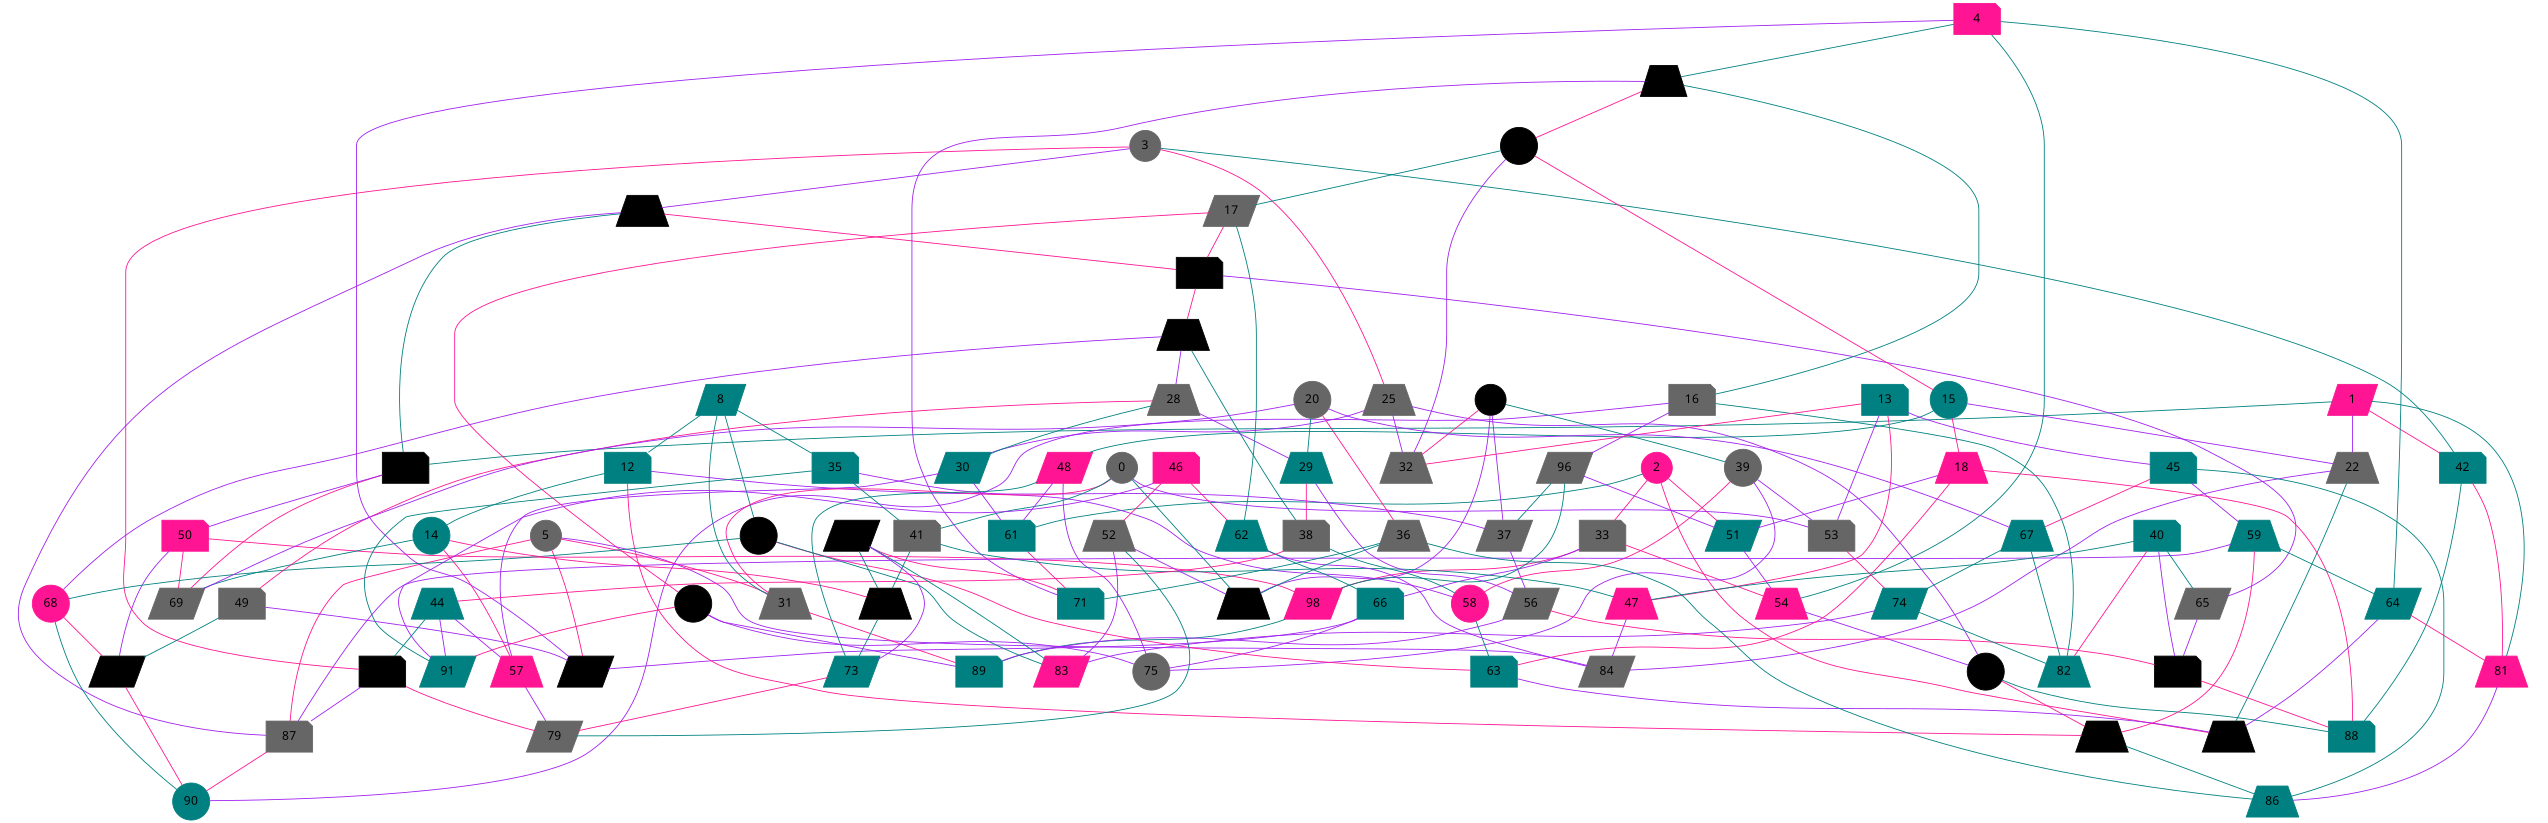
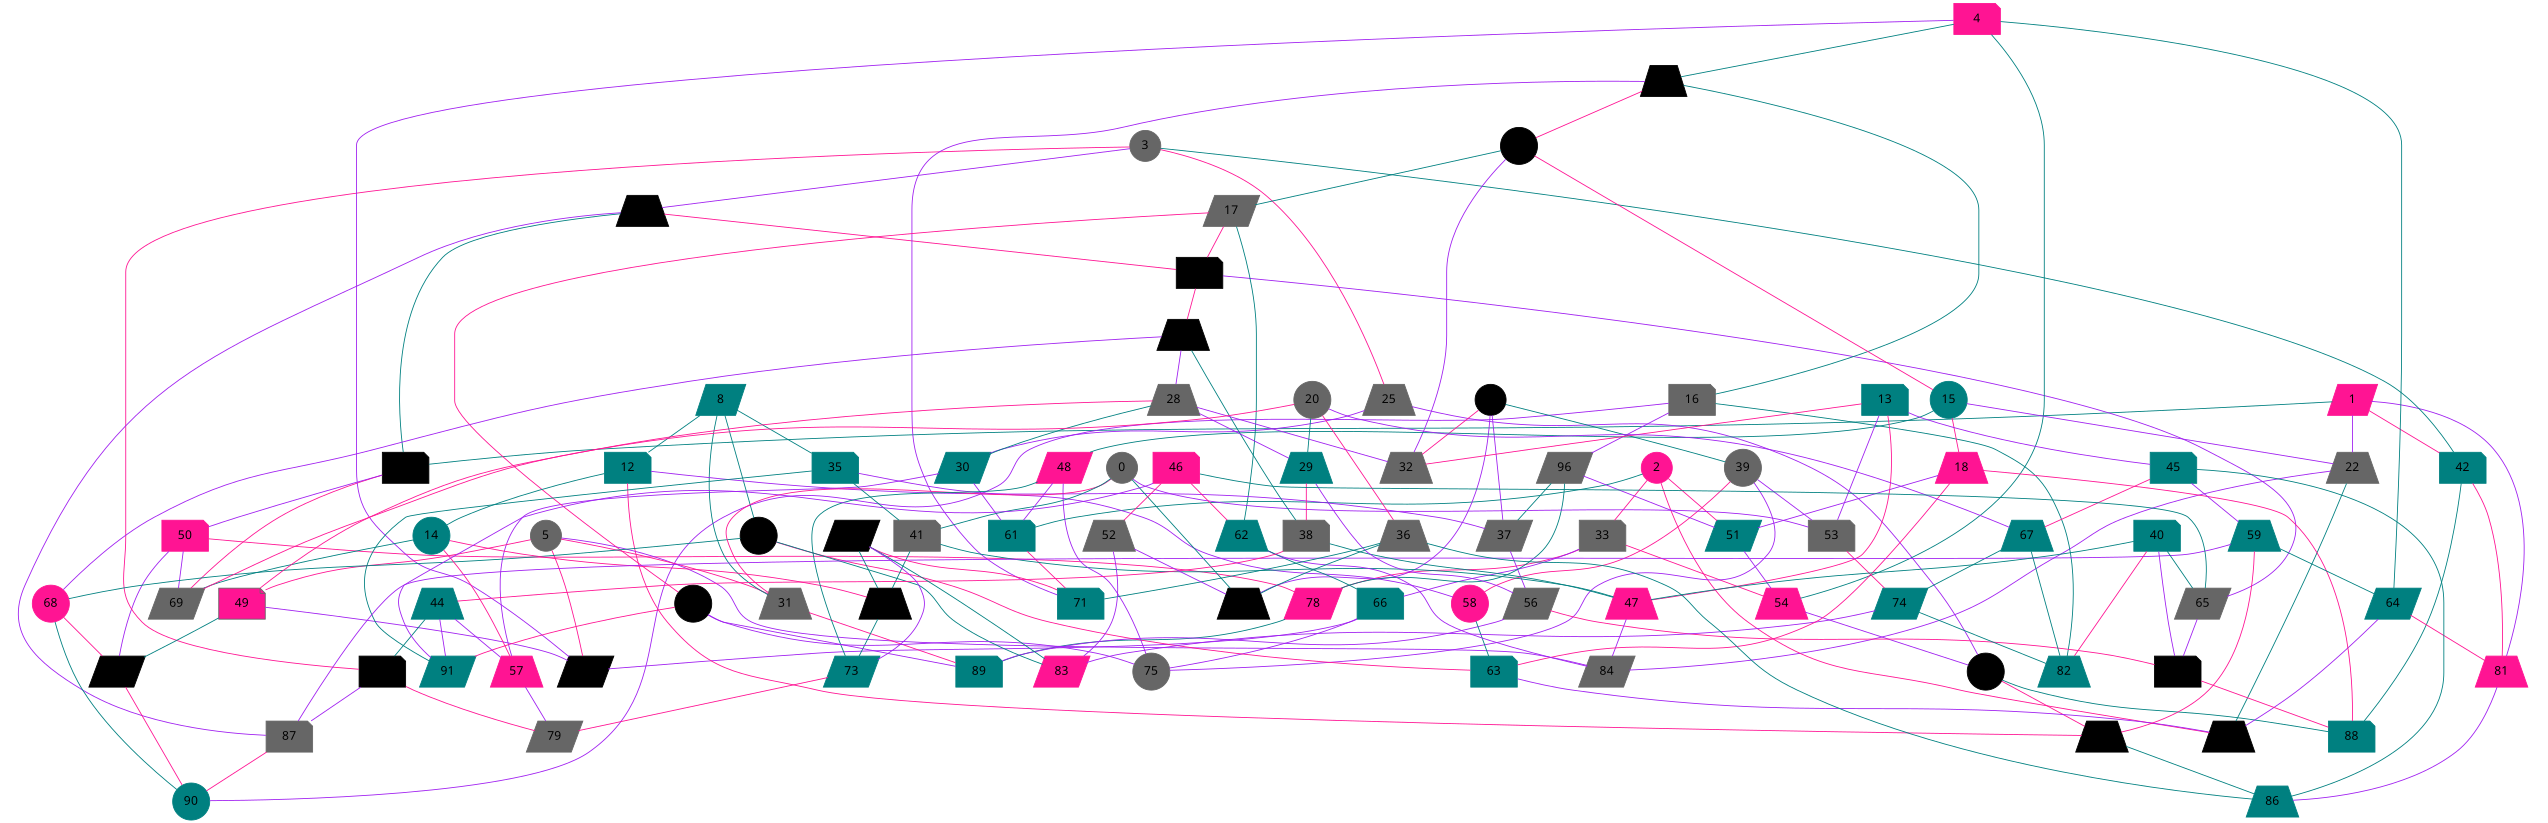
(792, 428) -> (792, 428)
(1399, 438) -> (1302, 437)
(2513, 484) -> (2513, 484)
none -> (1732, 491)
(181, 570) -> (181, 570)
(1393, 570) -> (1472, 570)
(372, 576) -> (398, 563)
(242, 604) -> (242, 604)
(1313, 604) -> (1313, 604)
(960, 726) -> none
